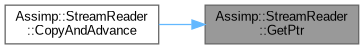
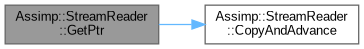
(175, 25) -> (175, 25)
